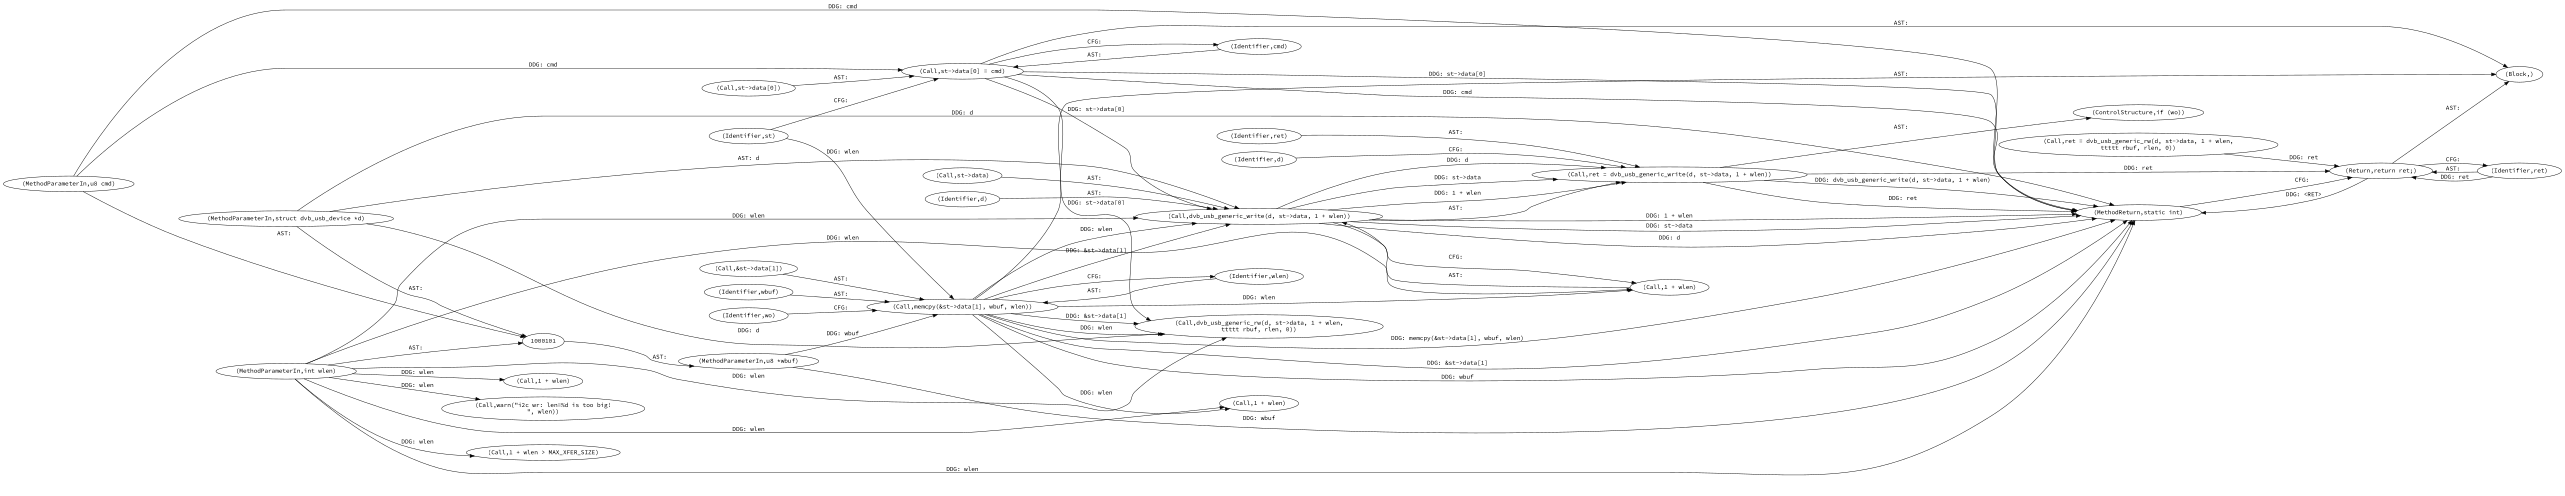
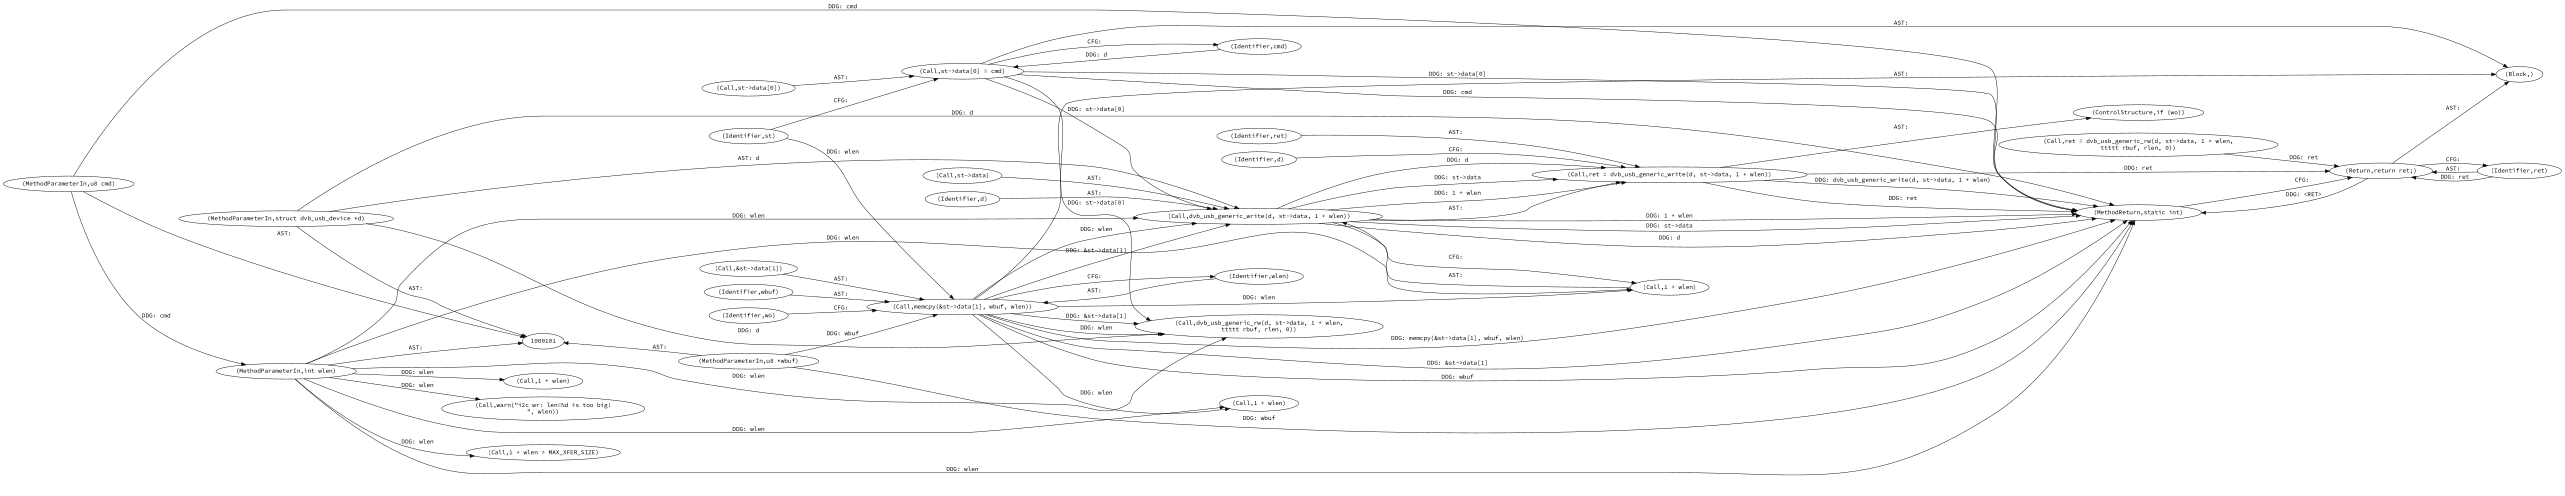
(1096, 55) -> (1096, 55)
(472, 68) -> (129, 306)
(628, 350) -> (635, 349)
